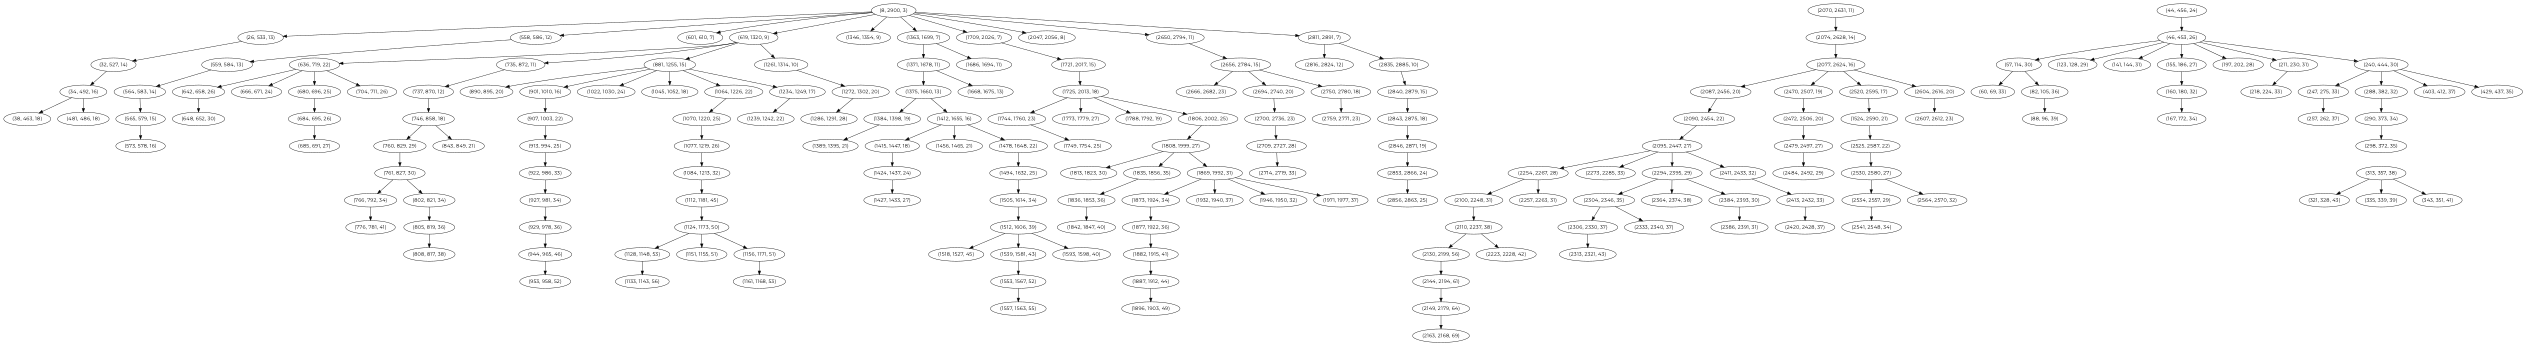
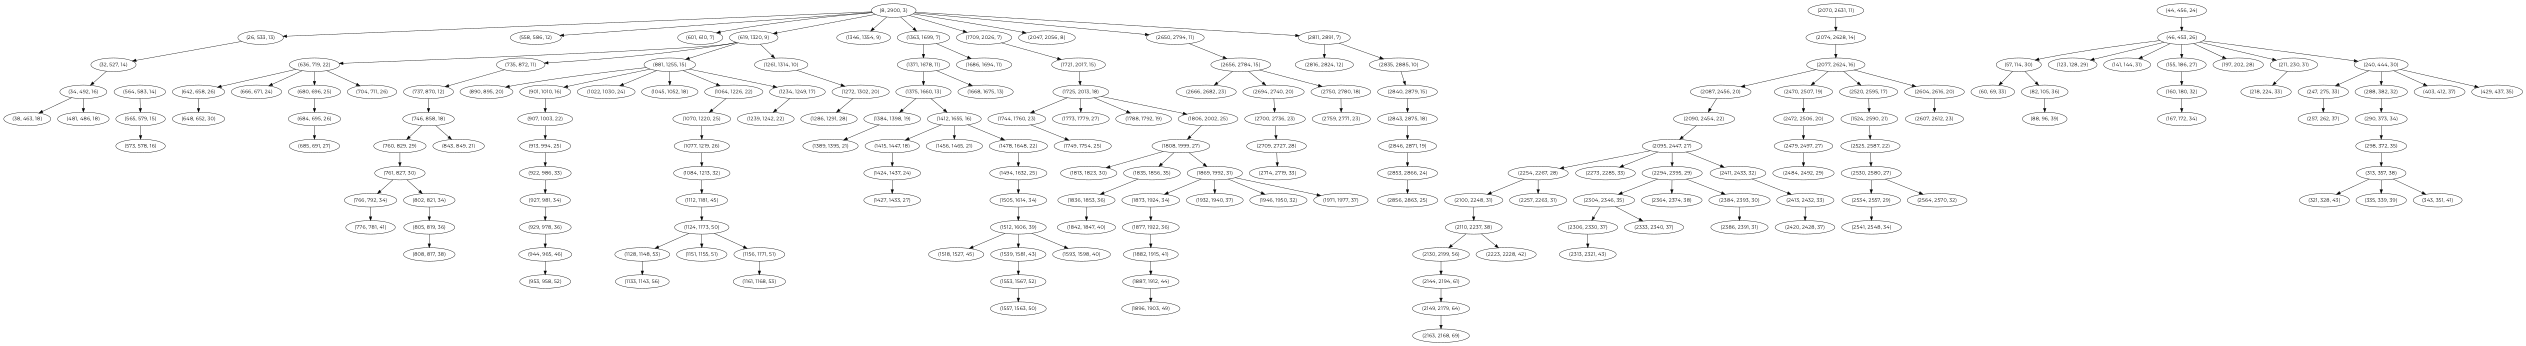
(227, 65) -> none
none -> (2381, 158)
(1018, 309) -> (1018, 309)
